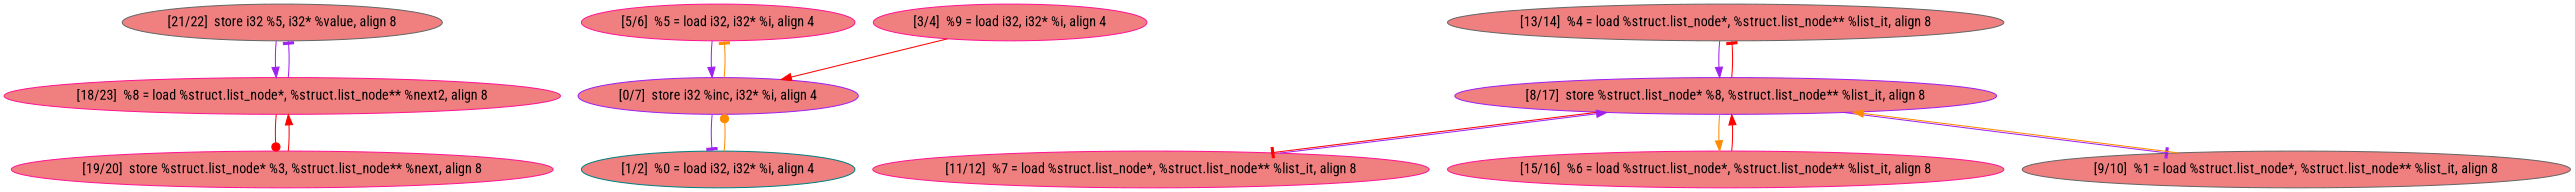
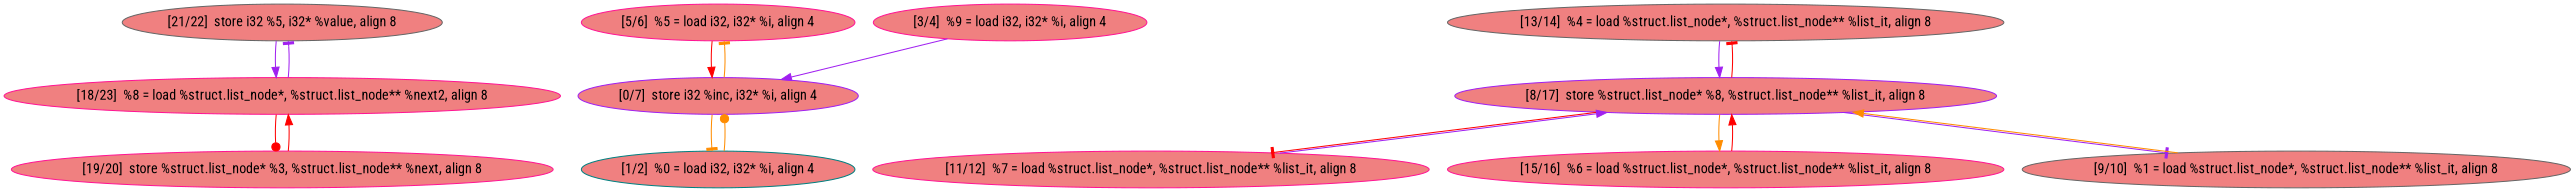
(711, 54) -> (711, 54)
(869, 58) -> (869, 58)
(711, 130) -> (711, 130)
